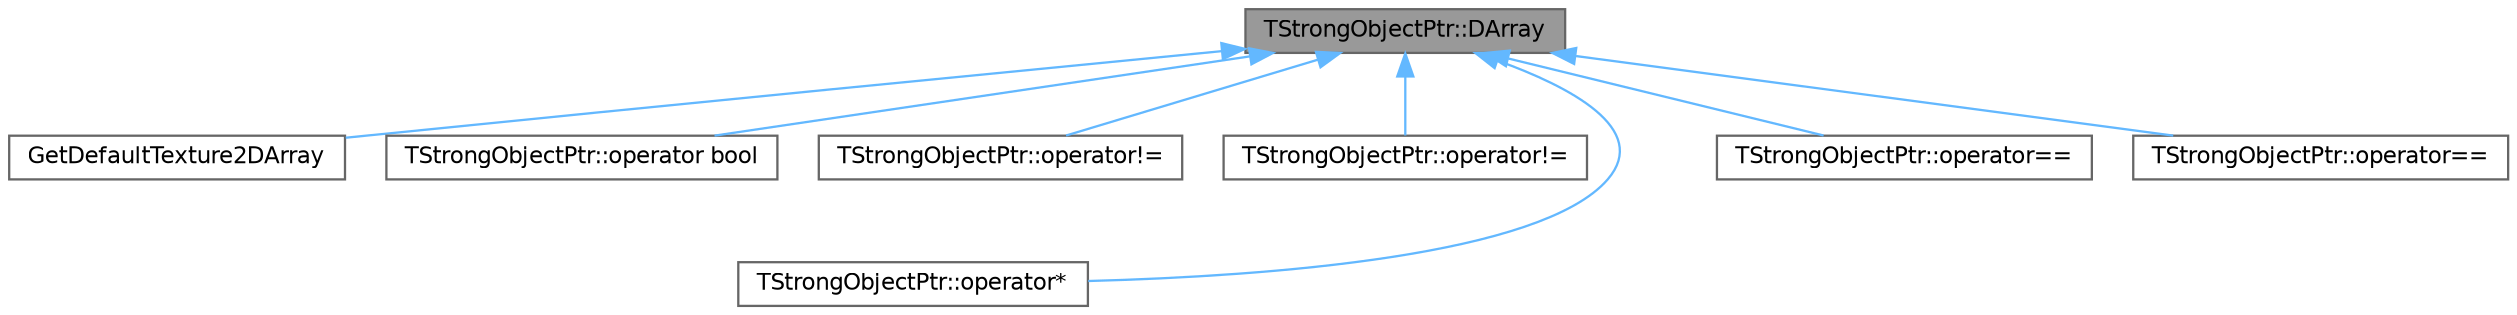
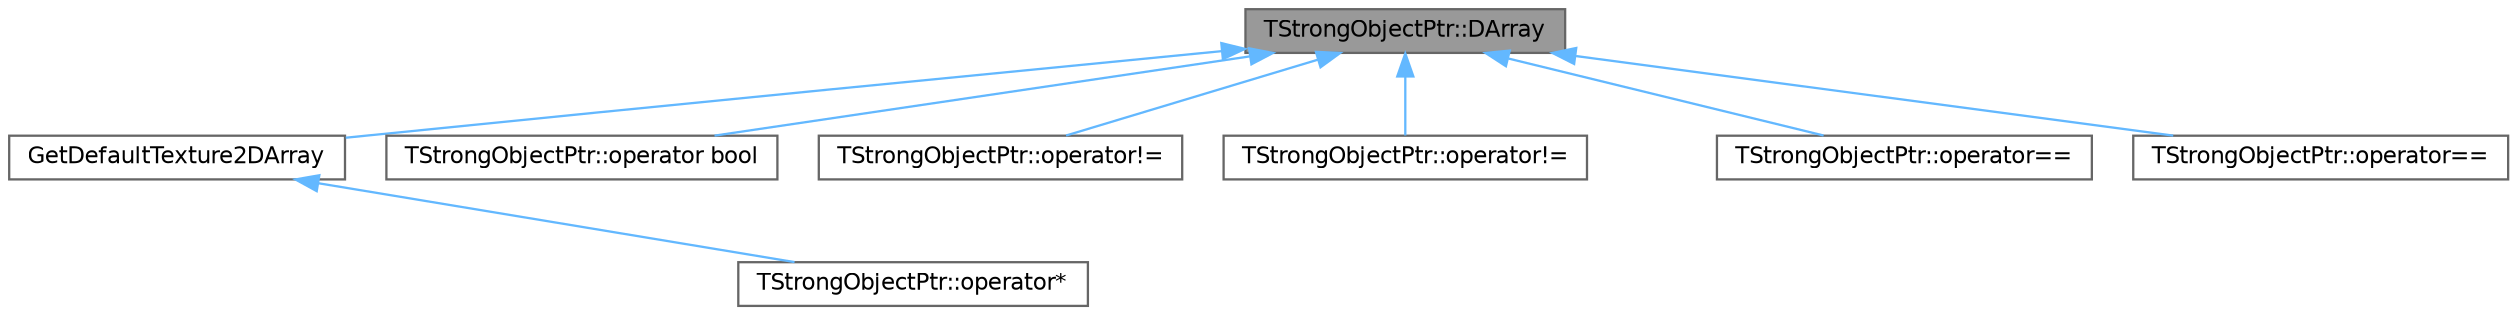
(1450, 246) -> (557, 223)
